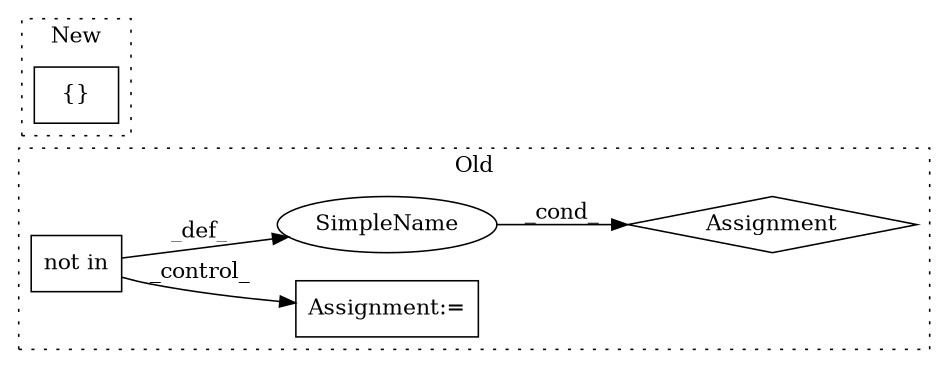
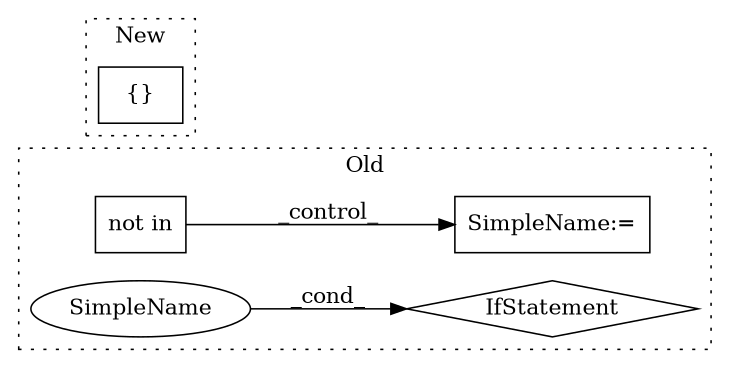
(772, 225) -> (552, 309)
(197, 248) -> none
(387, 309) -> (552, 225)
